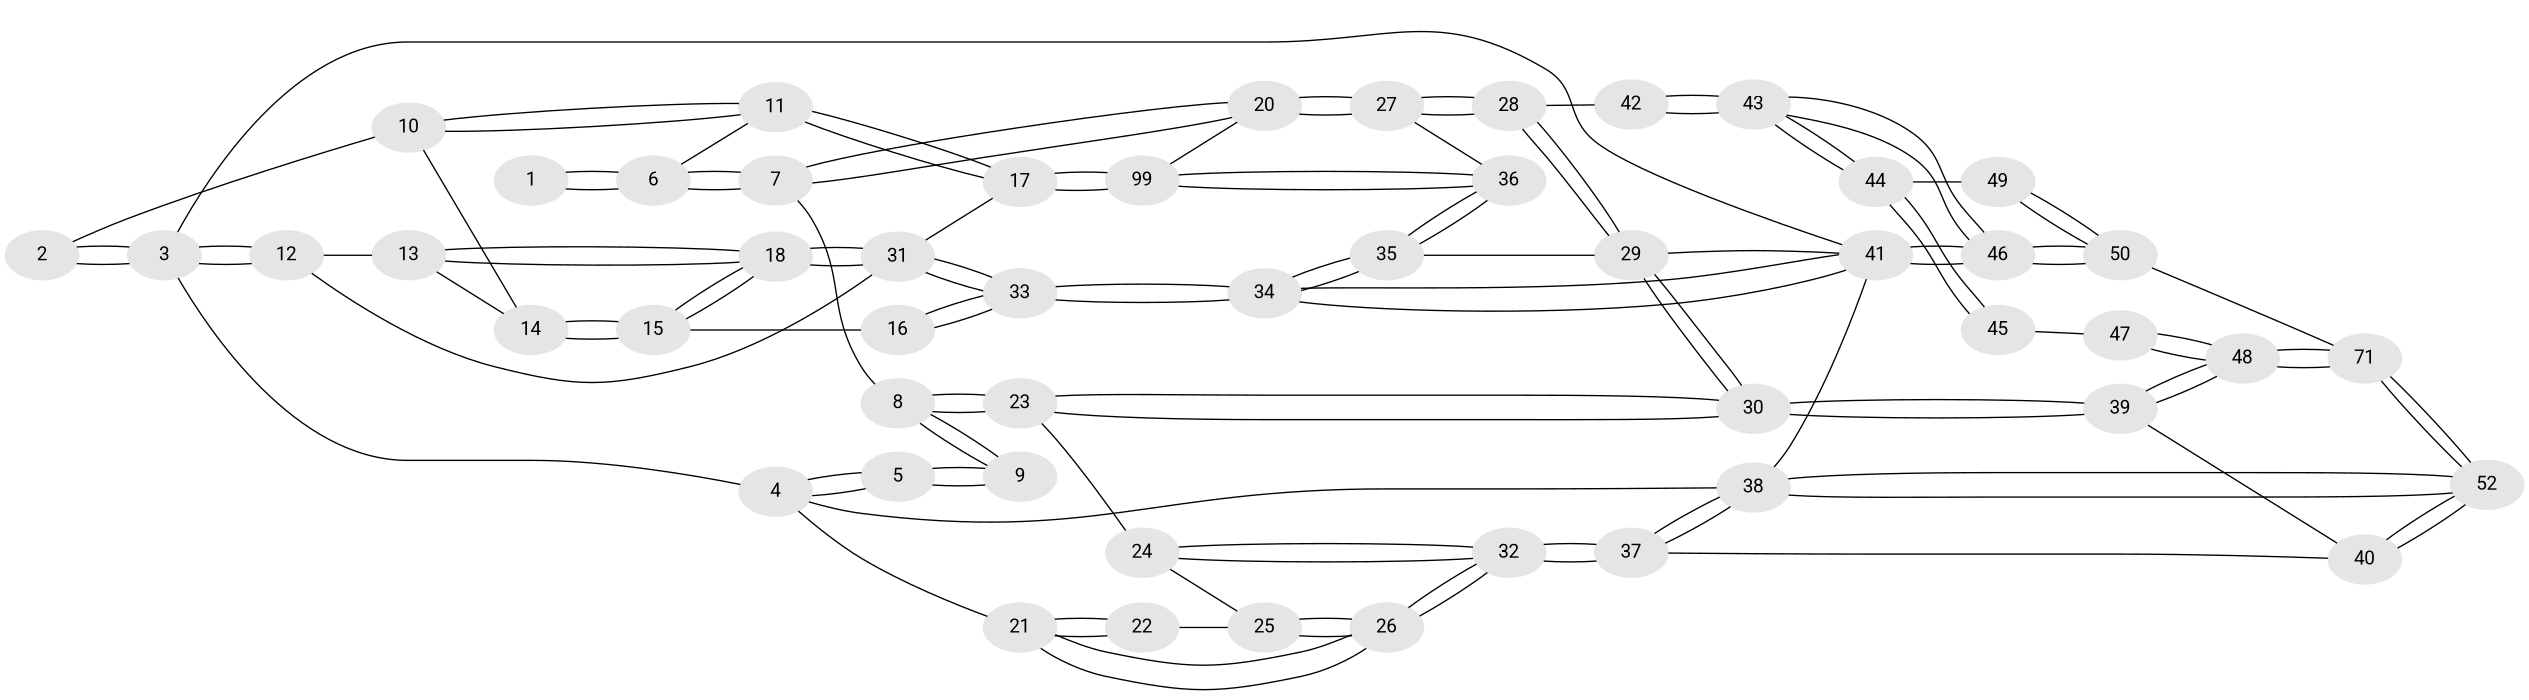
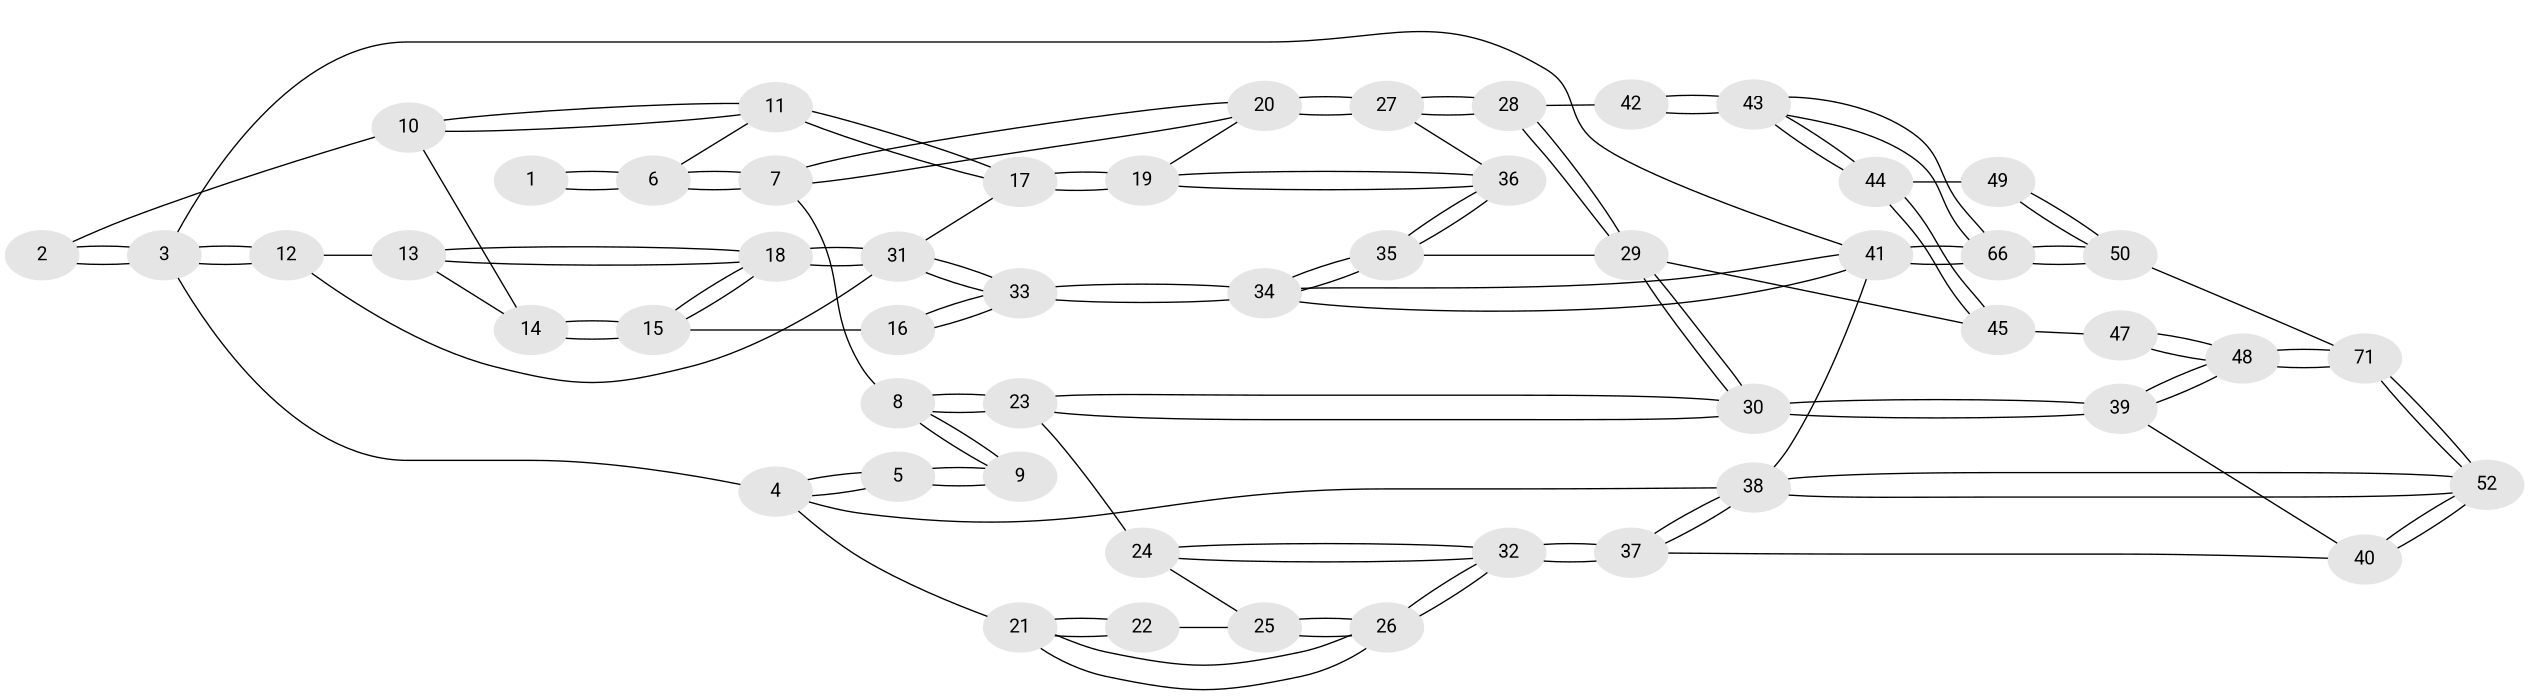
(1142, 181) -> (1142, 181)
(1754, 251) -> (1815, 293)
(1998, 255) -> (1998, 255)
